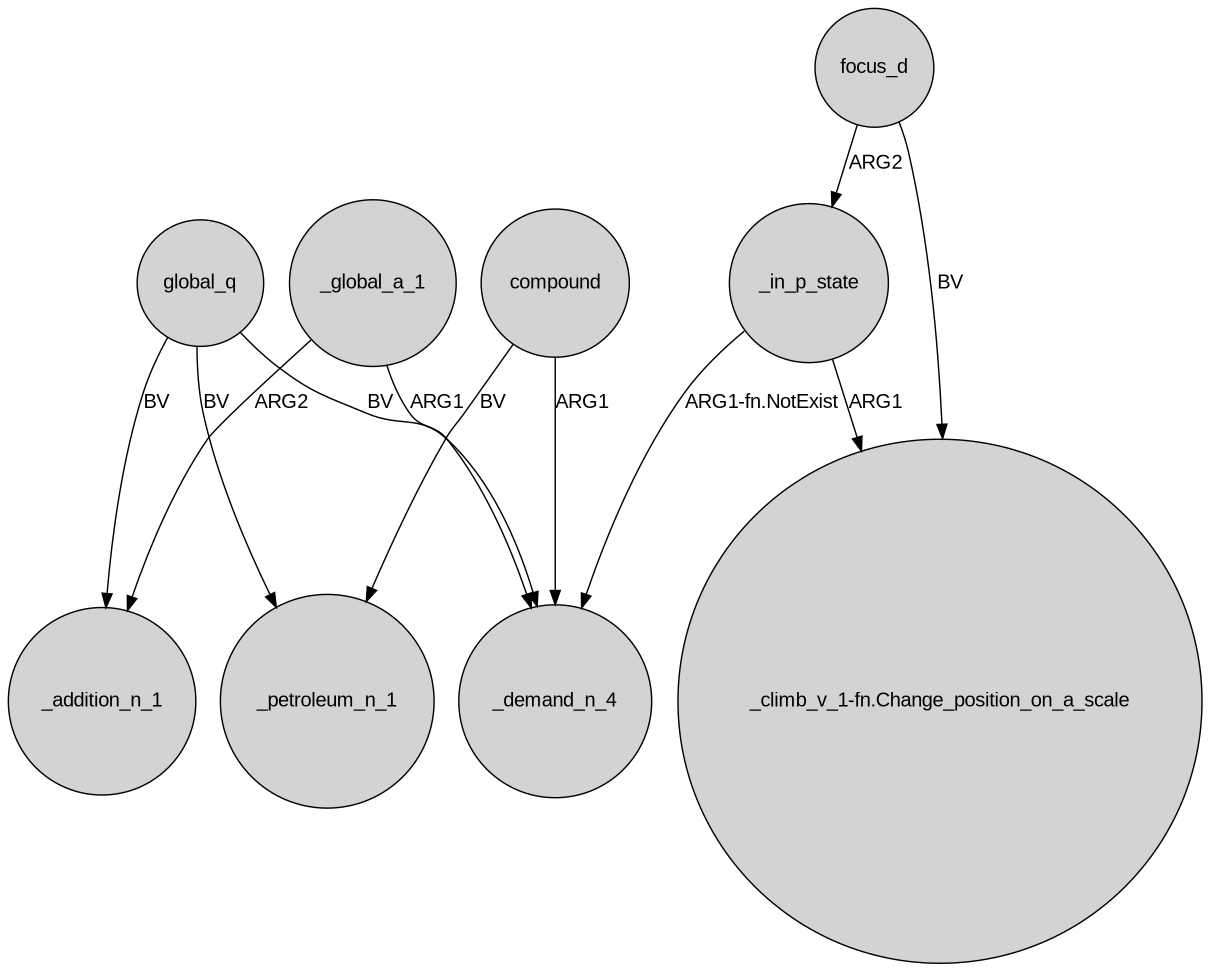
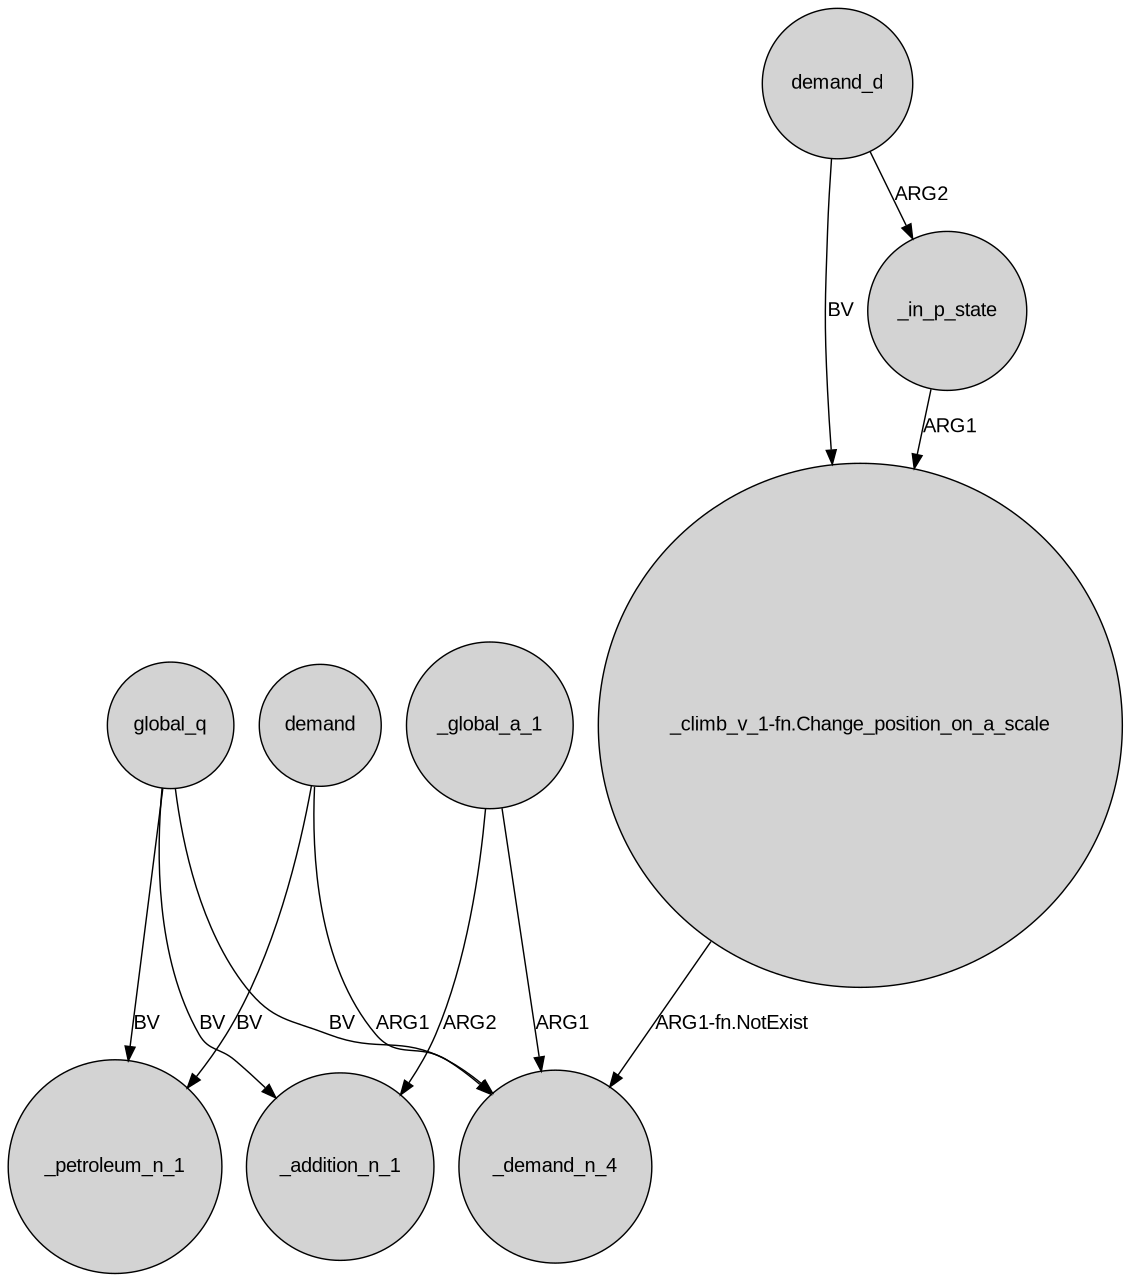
(874, 68) -> (838, 84)
(555, 283) -> (320, 725)
(648, 452) -> (665, 1008)
